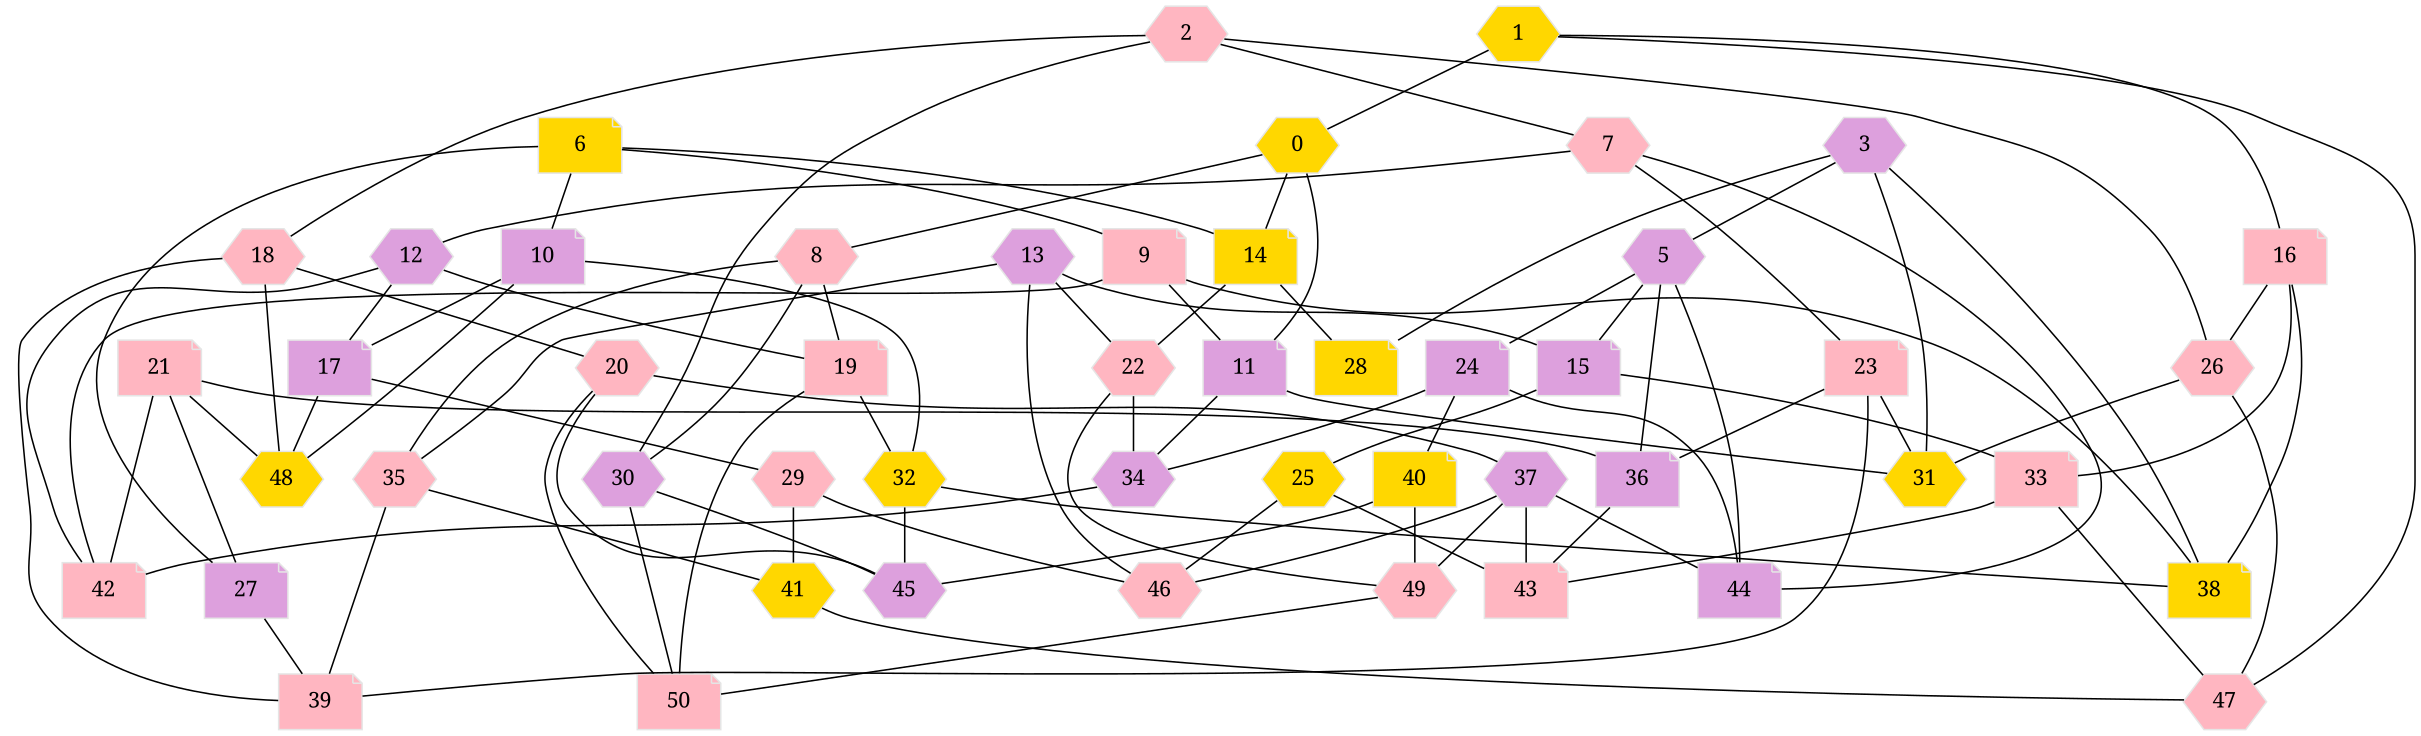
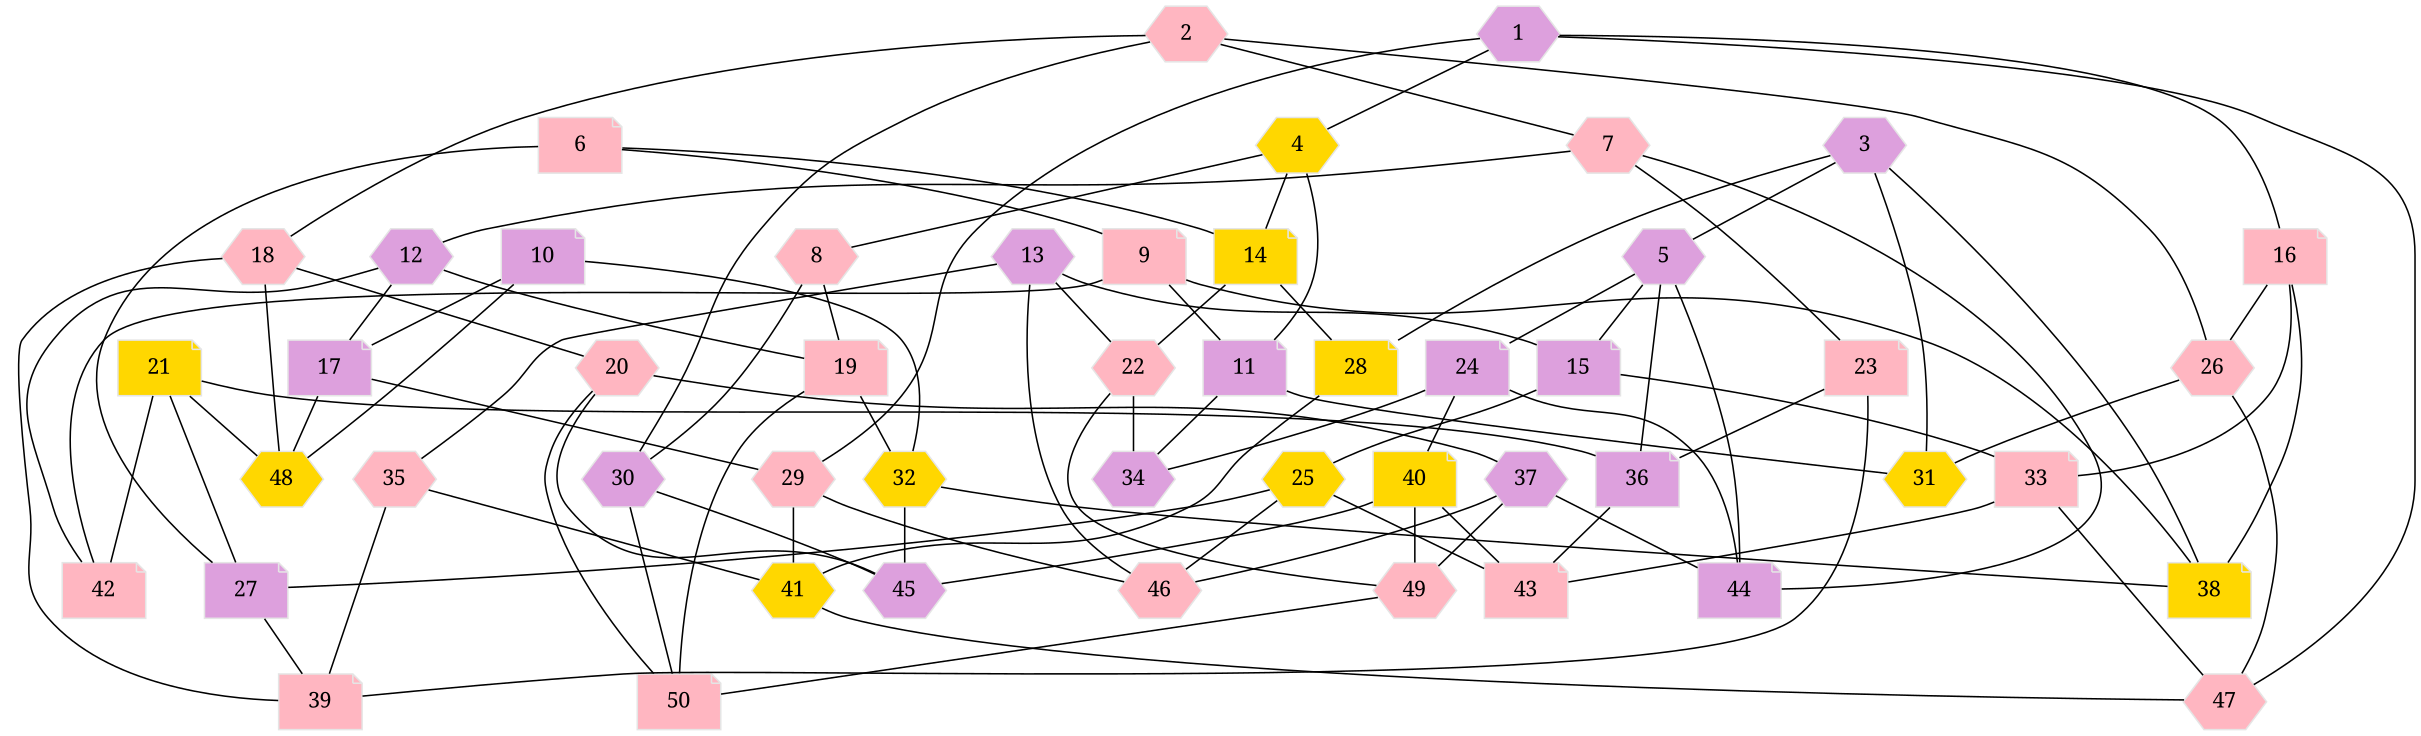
(1518, 34) -> (1518, 34)
(580, 145) -> (580, 145)
(1297, 145) -> (1297, 145)
none -> (1081, 154)
(561, 201) -> none
(559, 315) -> none
(160, 368) -> (160, 368)
(1891, 415) -> none
(621, 525) -> none
(1526, 534) -> (1464, 528)
none -> (1065, 542)
none -> (855, 548)
